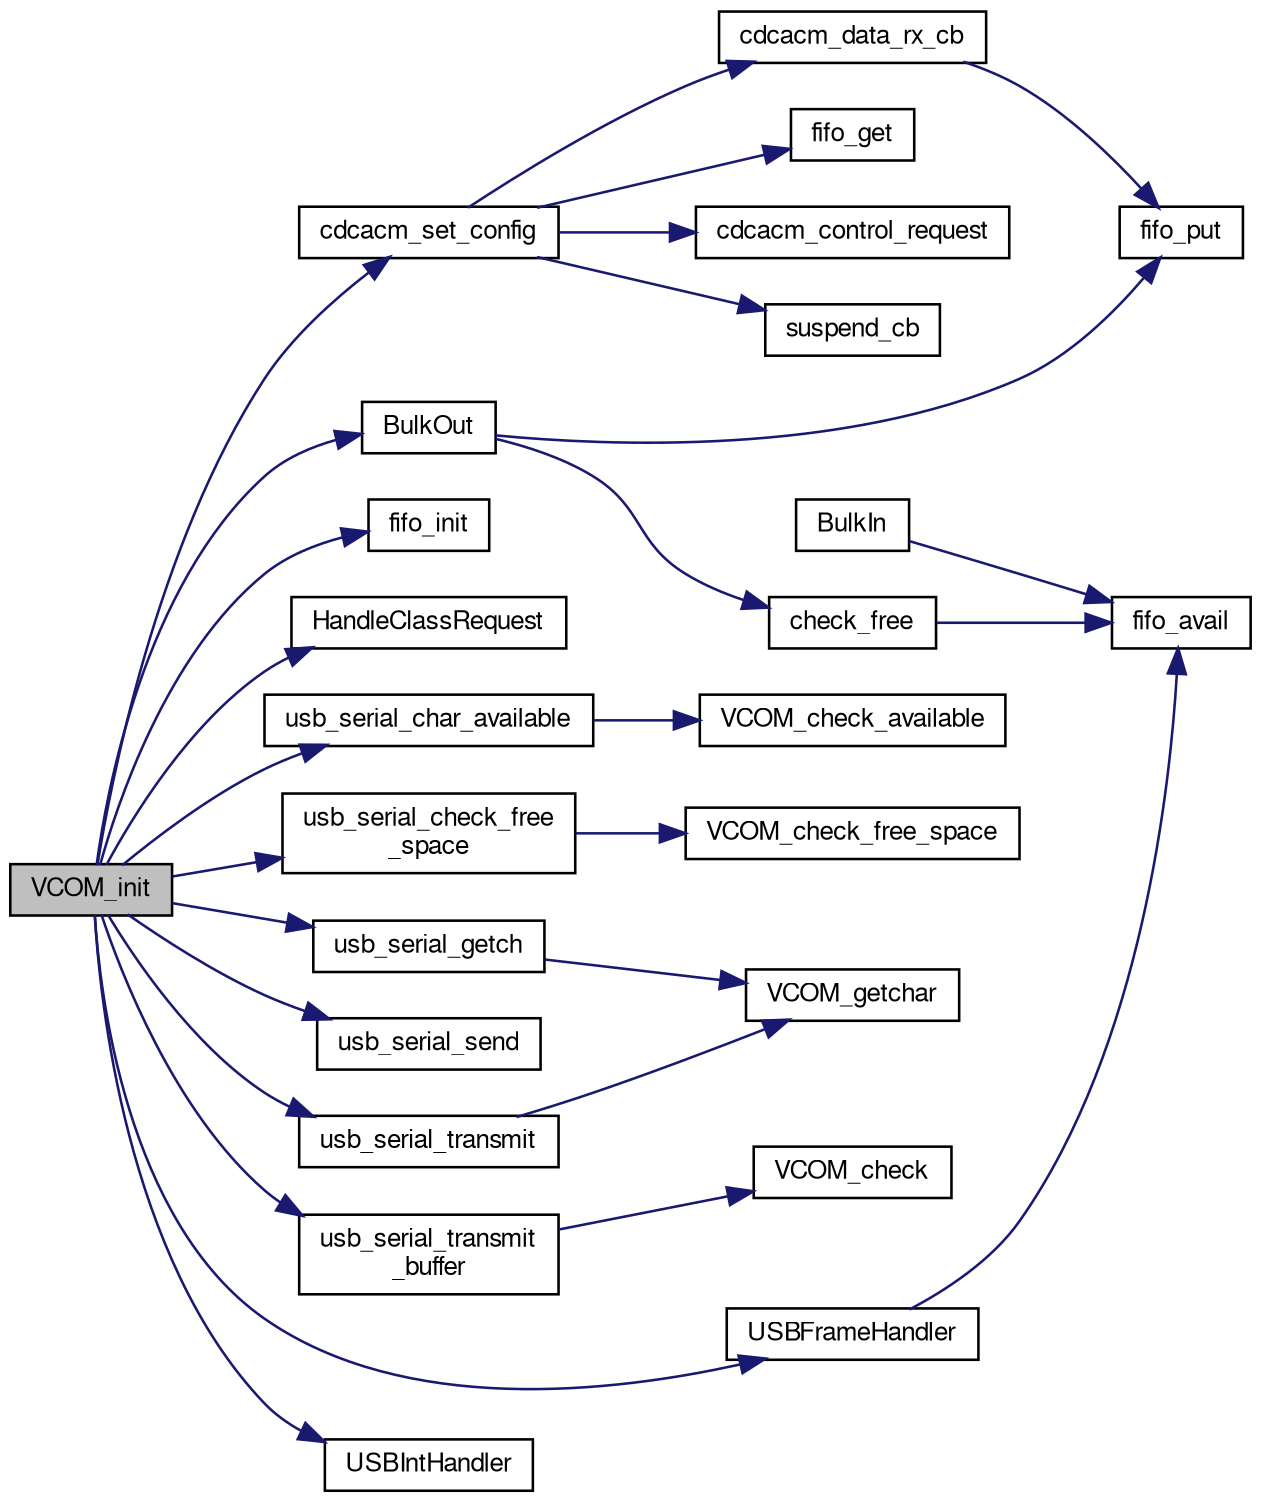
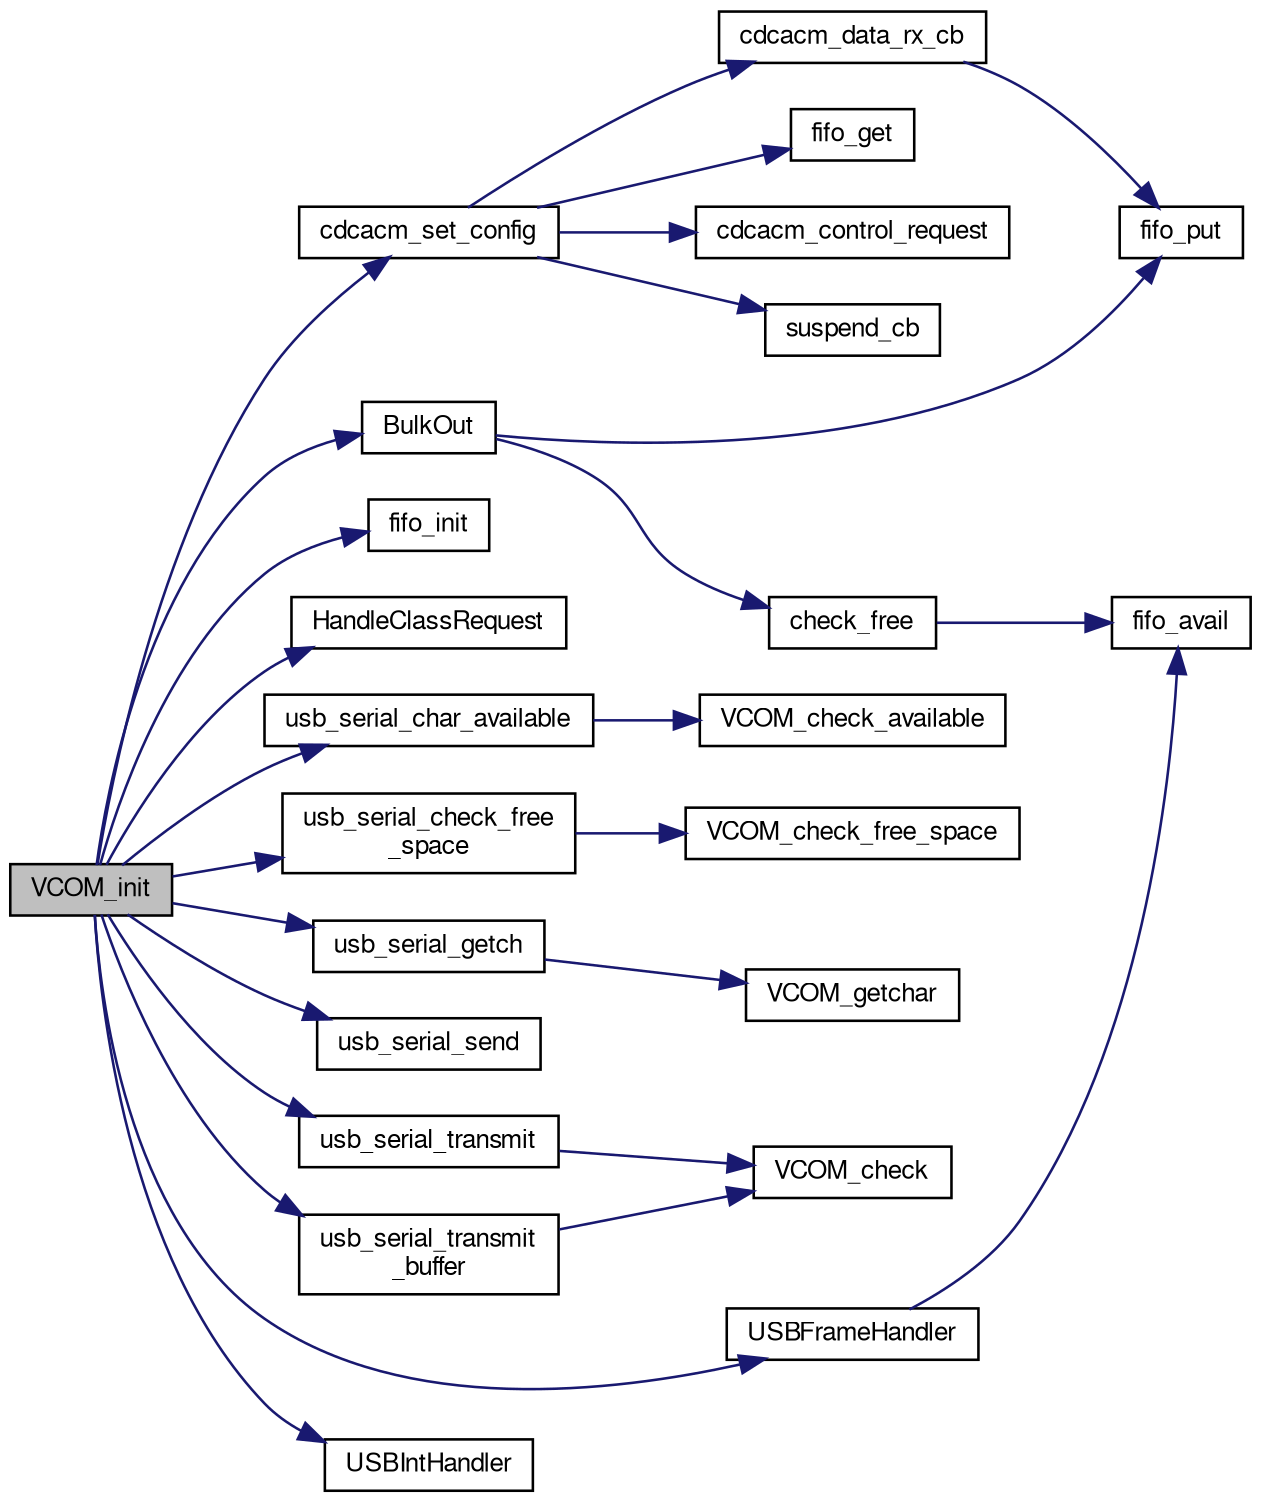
(853, 525) -> none
(642, 1076) -> (643, 1157)
